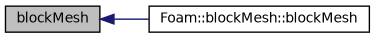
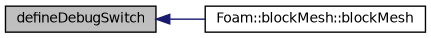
(53, 19) -> (81, 19)
